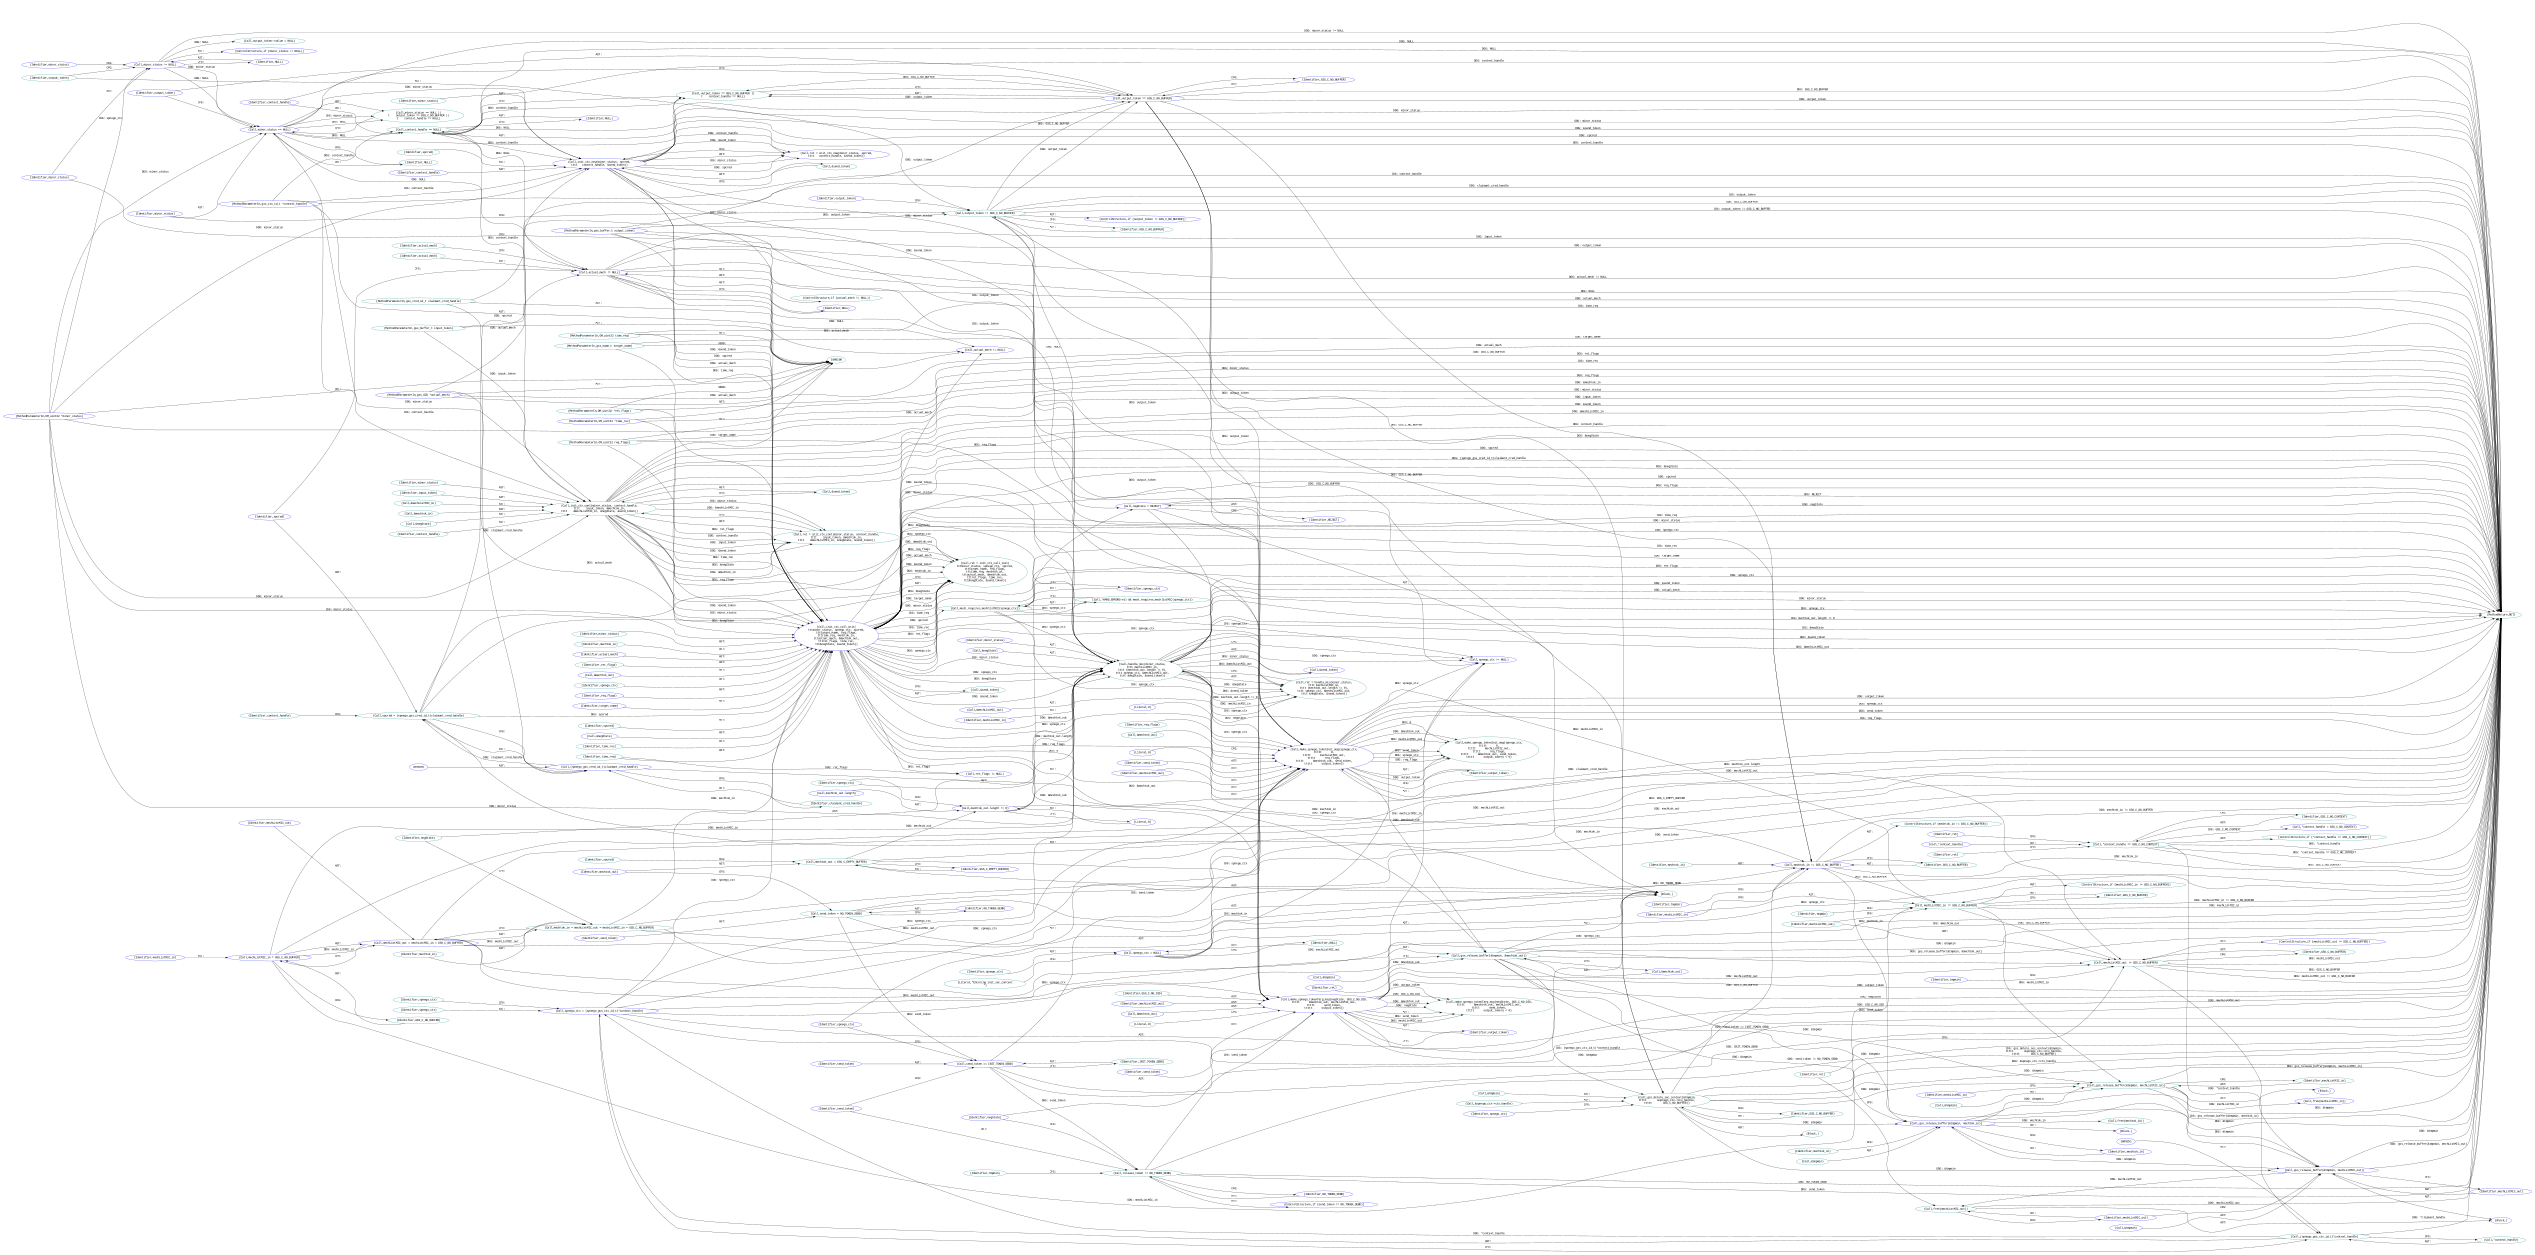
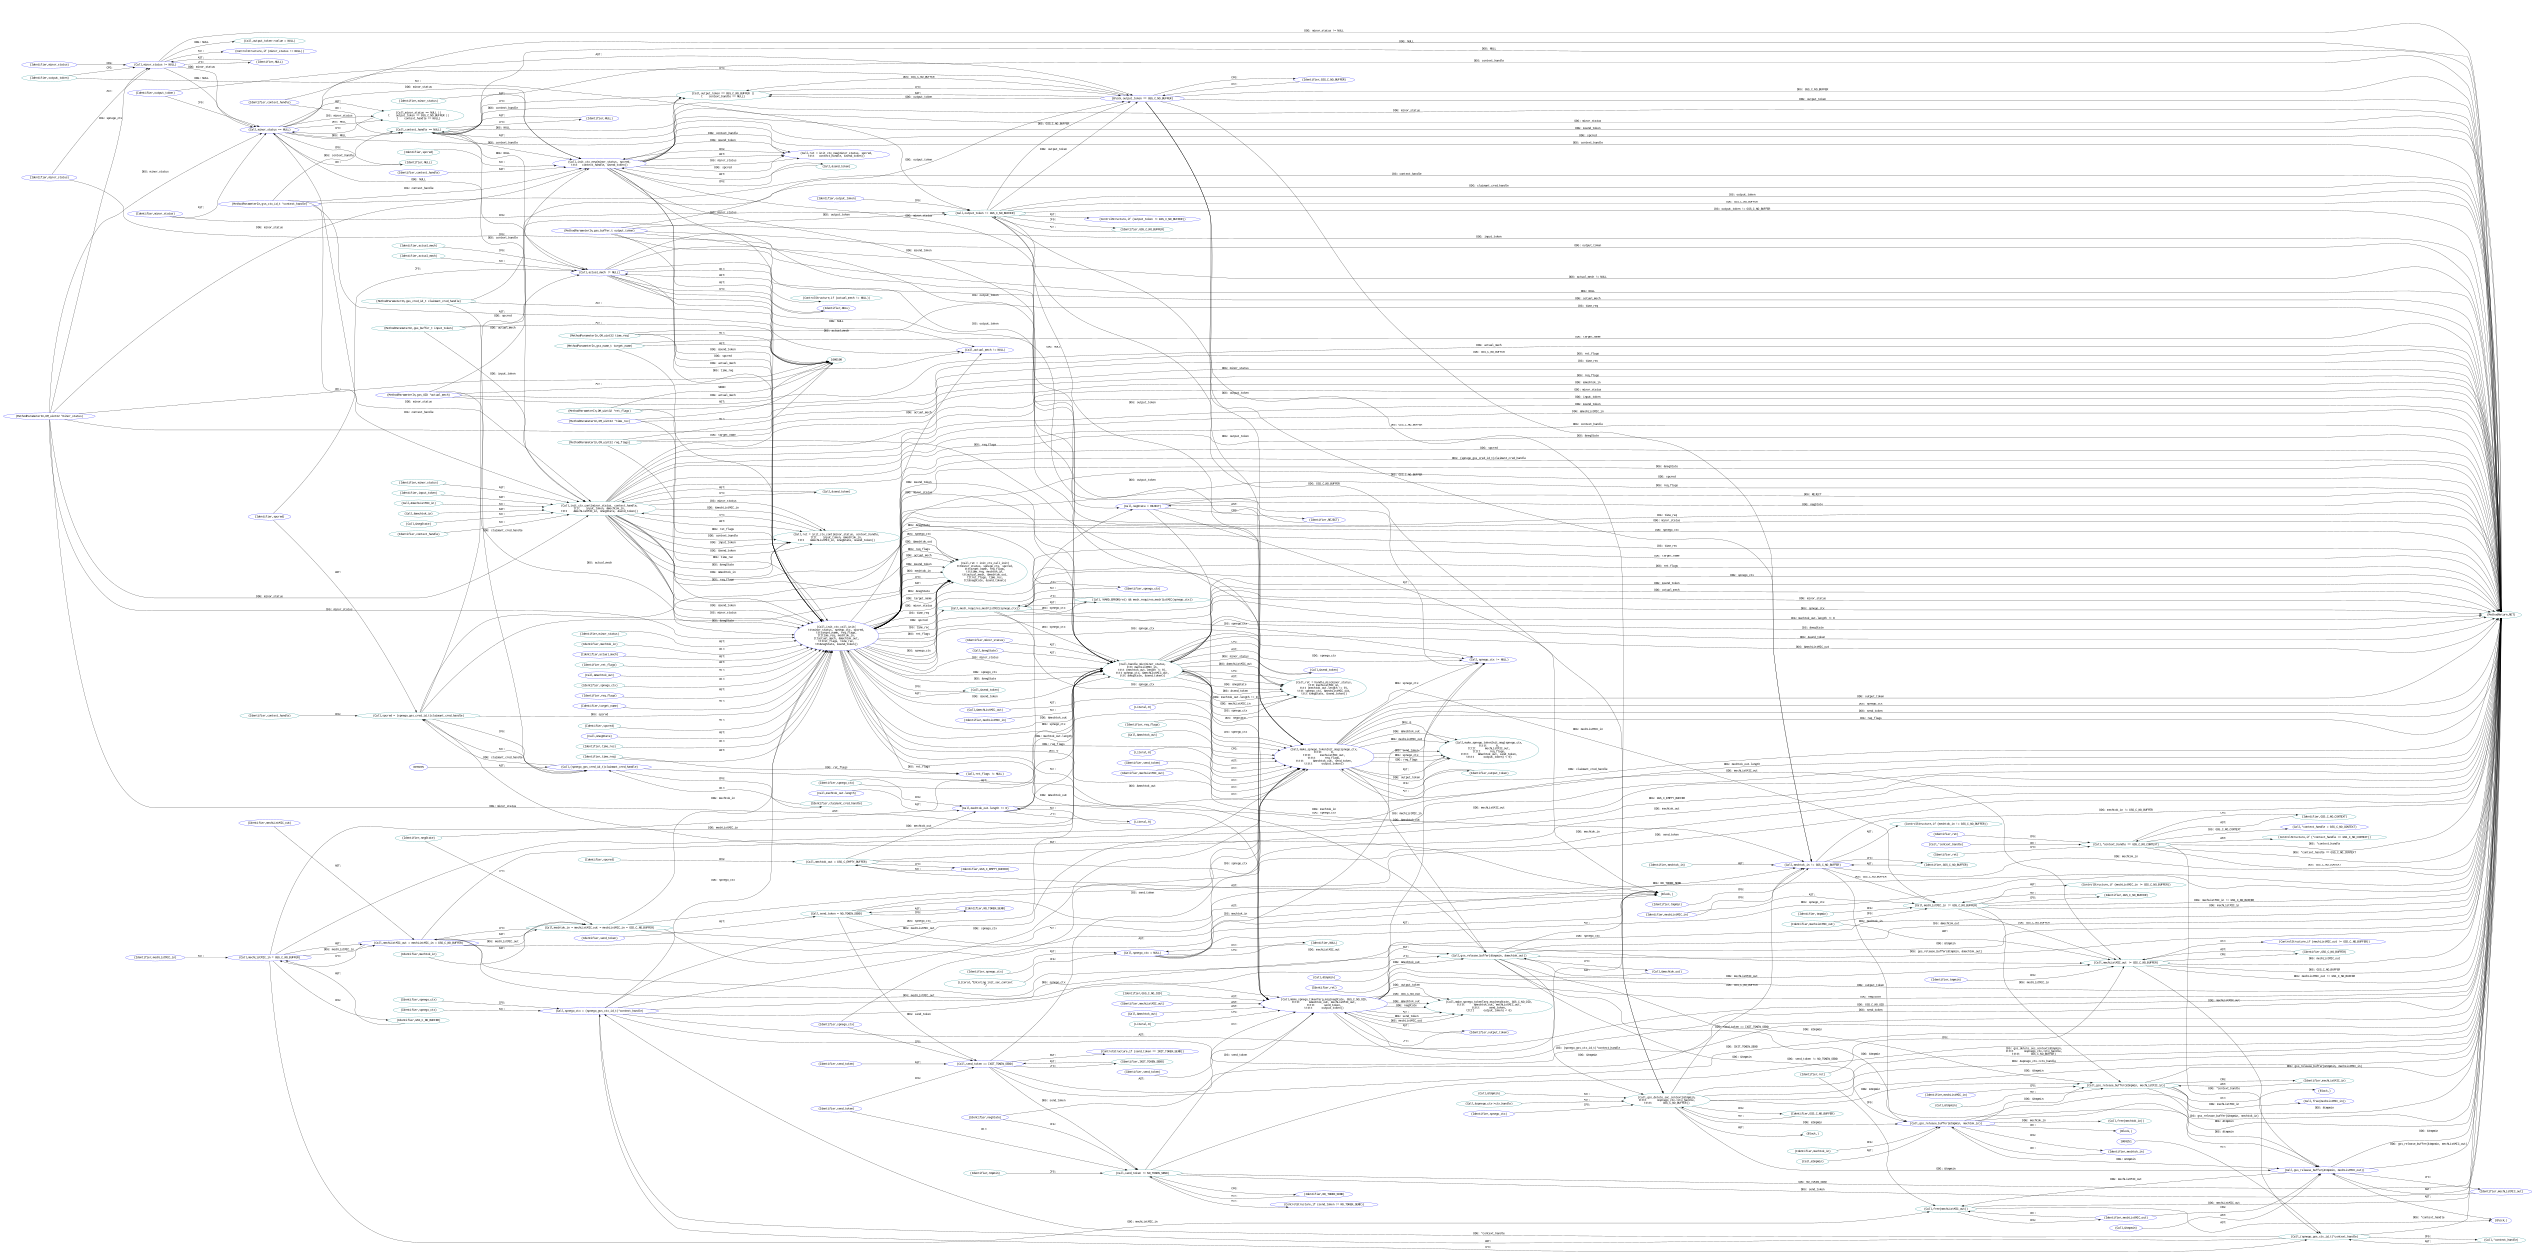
(1142, 98) -> (1142, 98)
(723, 343) -> (723, 343)
(599, 872) -> none
none -> (1142, 1052)
(1142, 1173) -> (1142, 1173)
(1177, 1207) -> (1001, 1240)
(2429, 1218) -> (2429, 1218)
